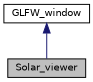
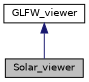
(47, 14) -> (44, 14)
